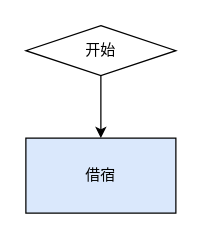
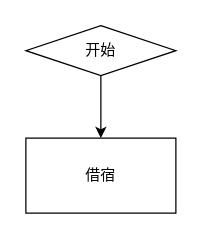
(101, 176) -> (101, 176)
